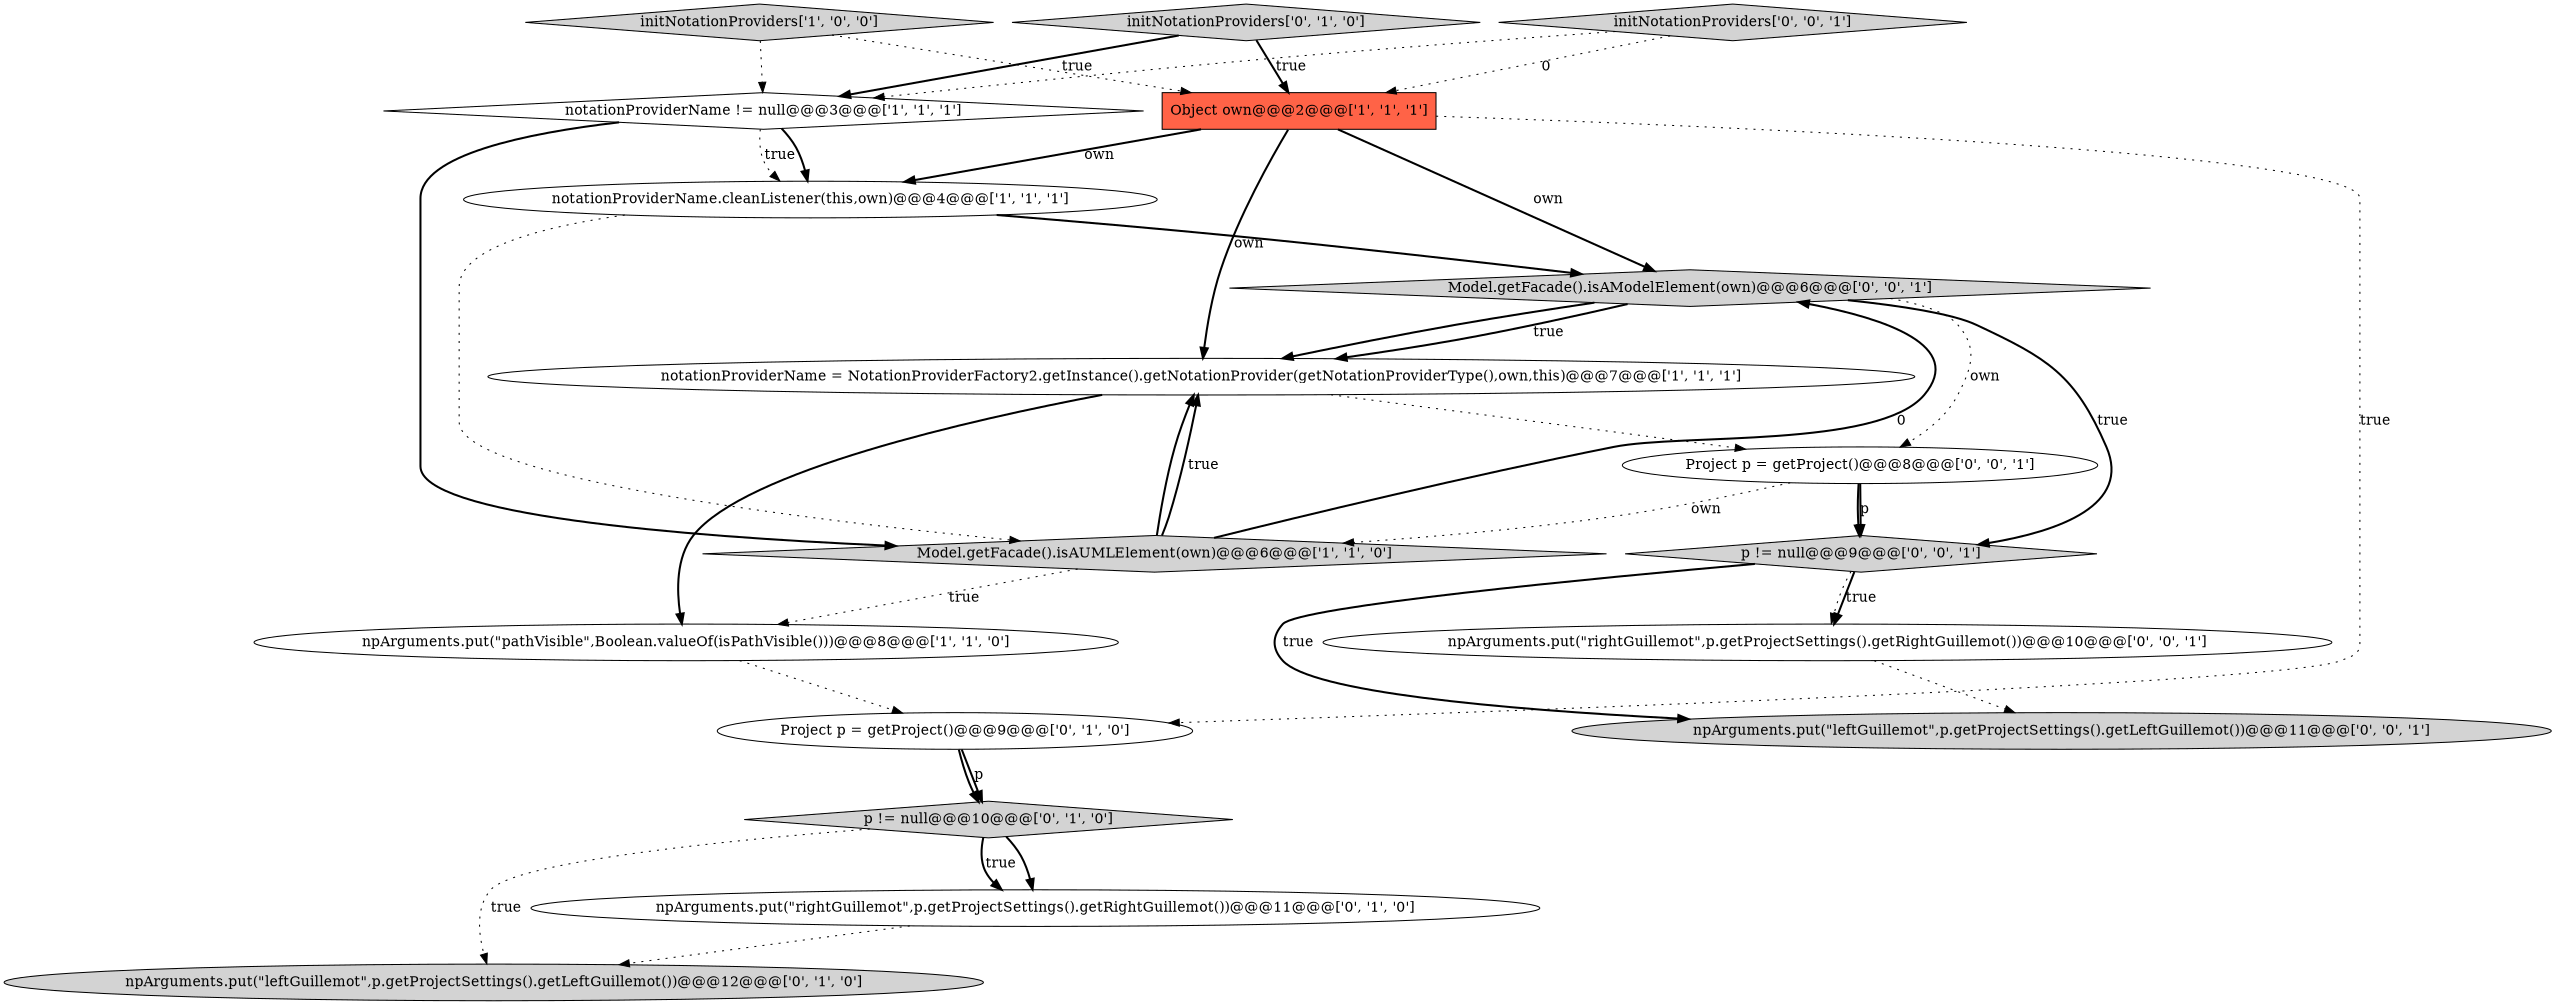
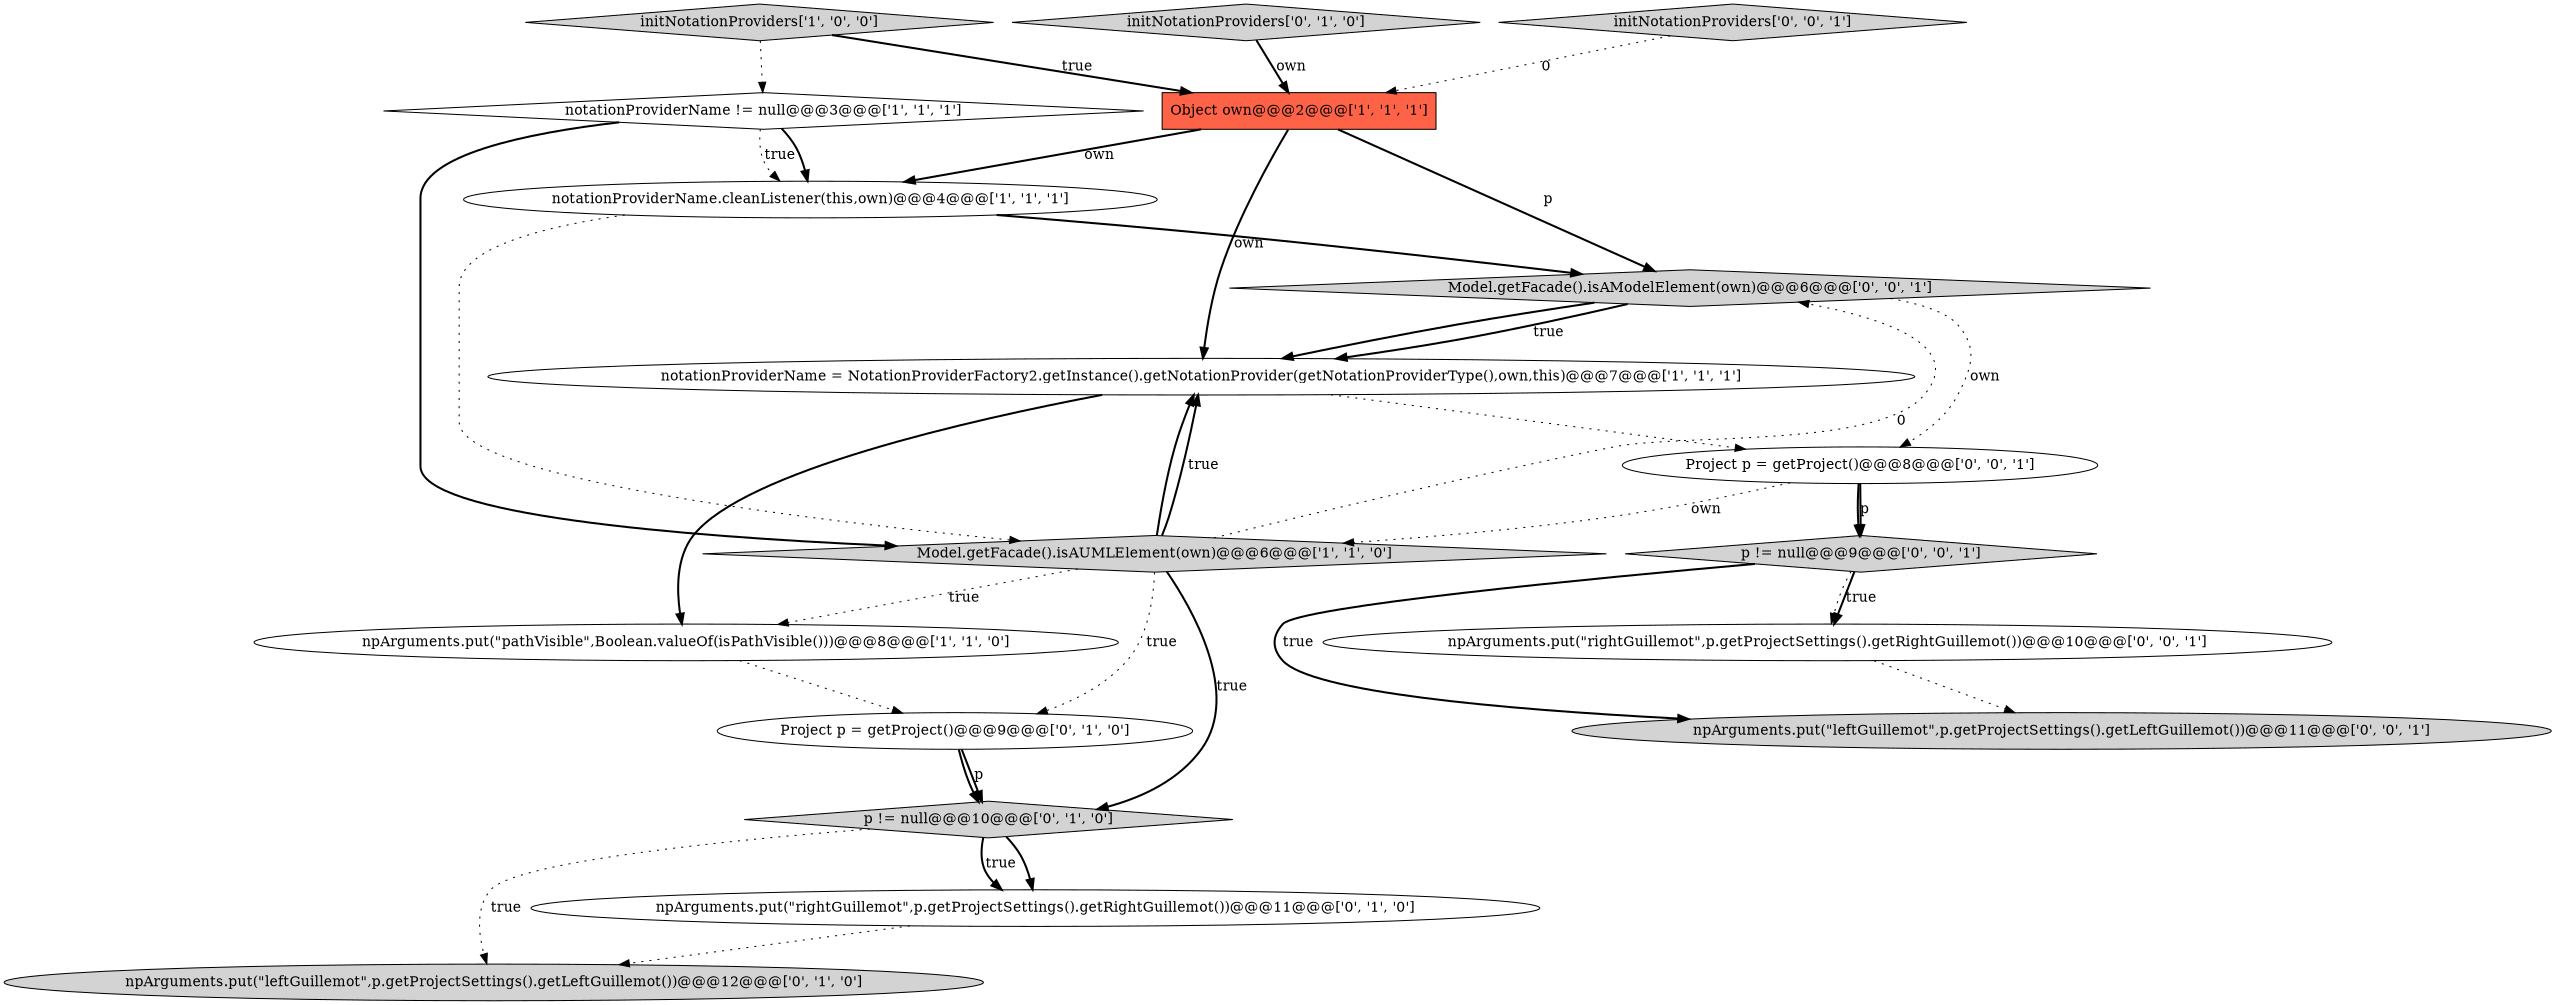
(1249, 60) -> none
(998, 62) -> (1006, 63)
(1291, 67) -> (1291, 67)
(998, 68) -> none
(1548, 200) -> (1548, 200)
(2072, 387) -> none
(1635, 444) -> (1635, 444)
(2360, 551) -> (1127, 661)
none -> (1215, 712)
